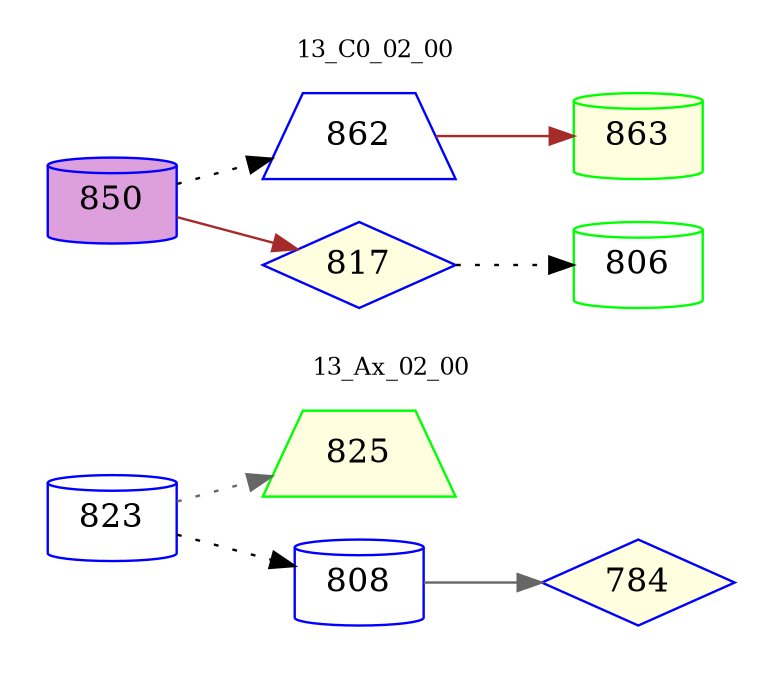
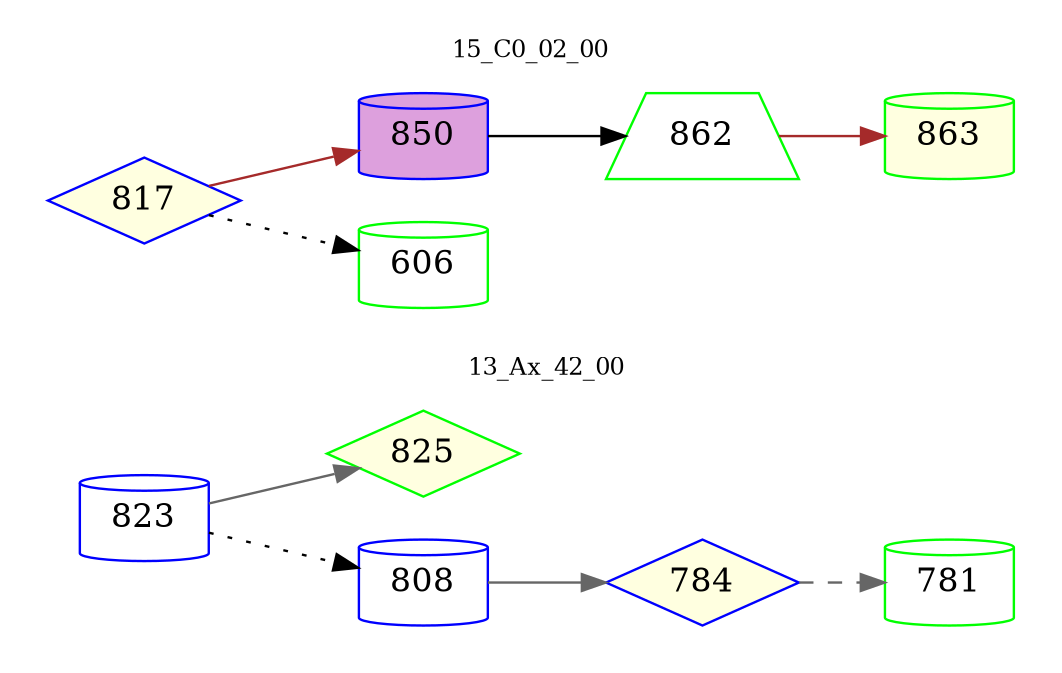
(375, 51) -> (531, 51)
(359, 136) -> (702, 136)
(213, 174) -> (545, 136)
(225, 230) -> (271, 171)
(638, 265) -> (423, 265)
(391, 369) -> (547, 369)
(359, 454) -> (423, 454)
(213, 492) -> (272, 489)
none -> (949, 583)
